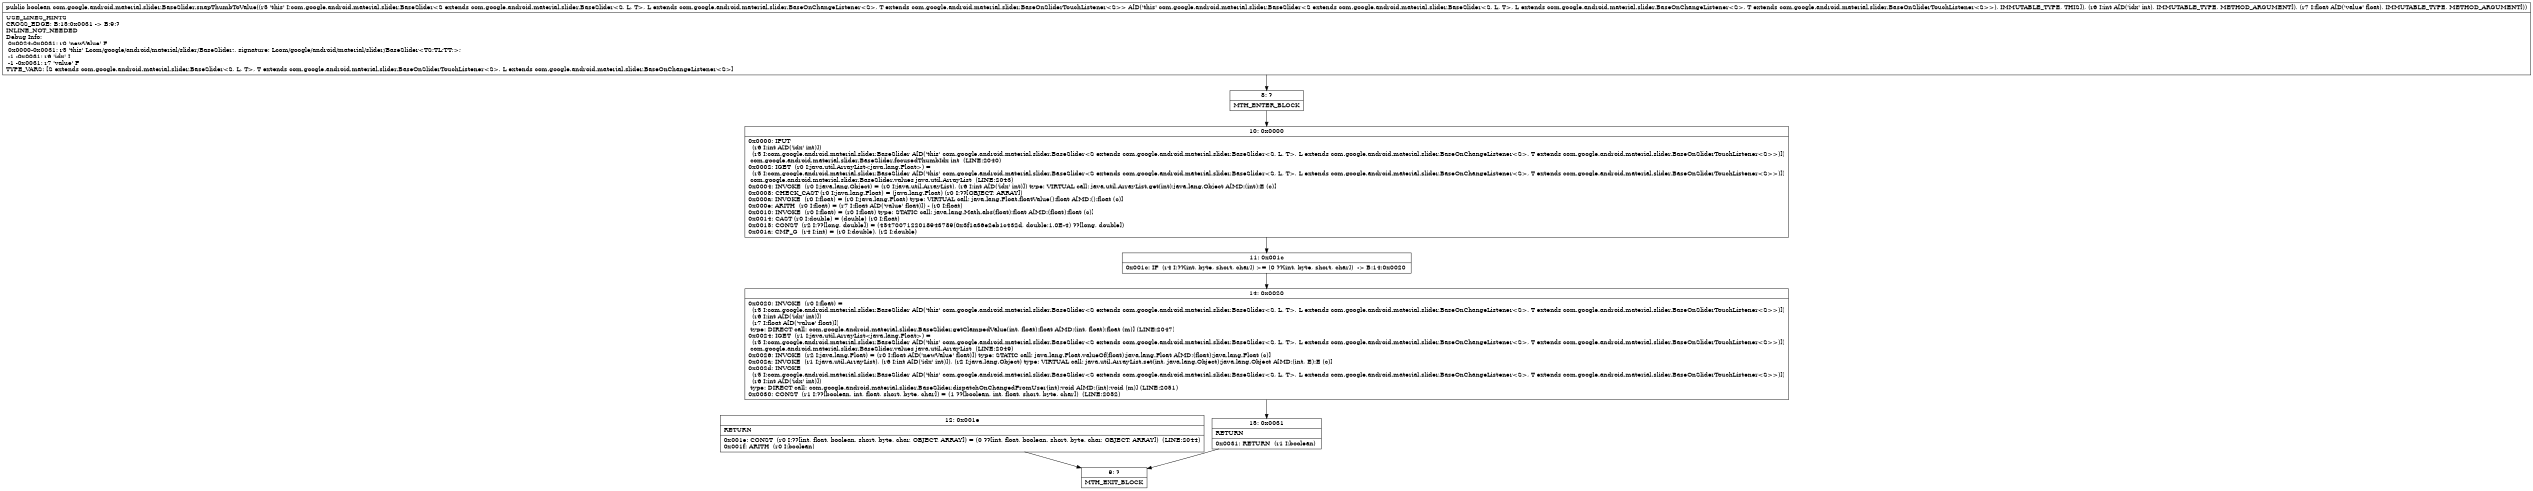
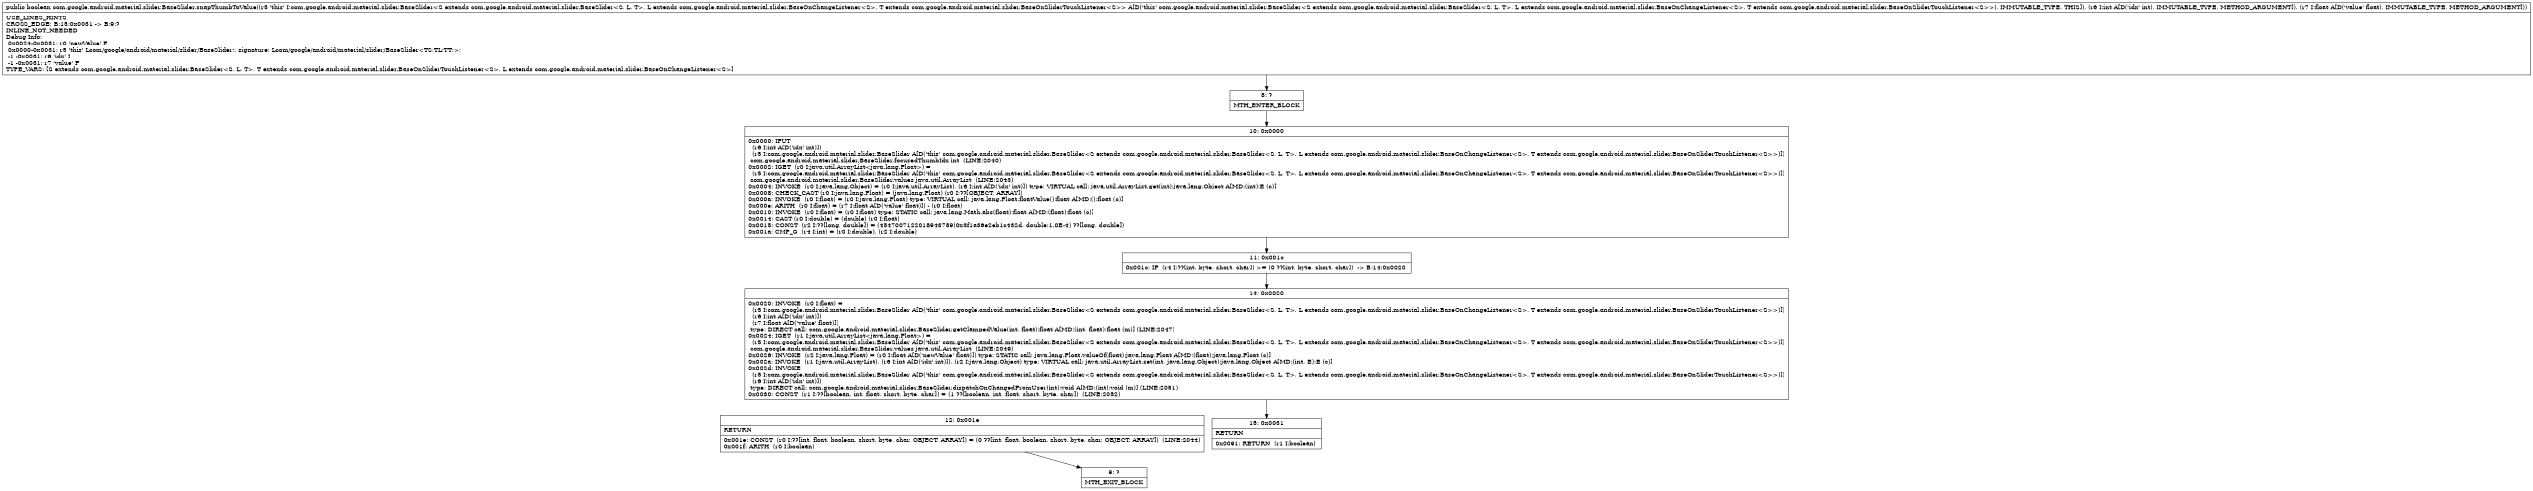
(1267, 444) -> (1267, 444)
(1185, 458) -> none
